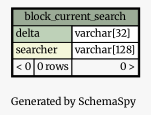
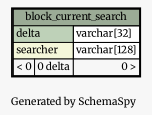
(53, 67) -> (54, 67)
